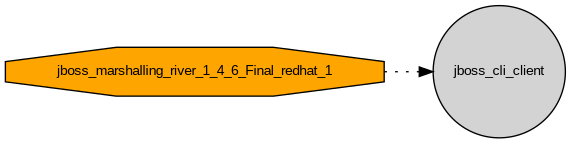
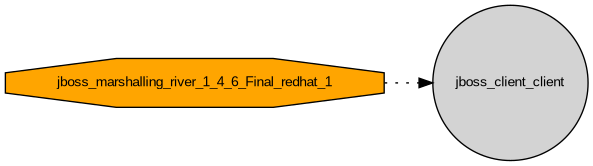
(499, 72) -> (510, 83)
